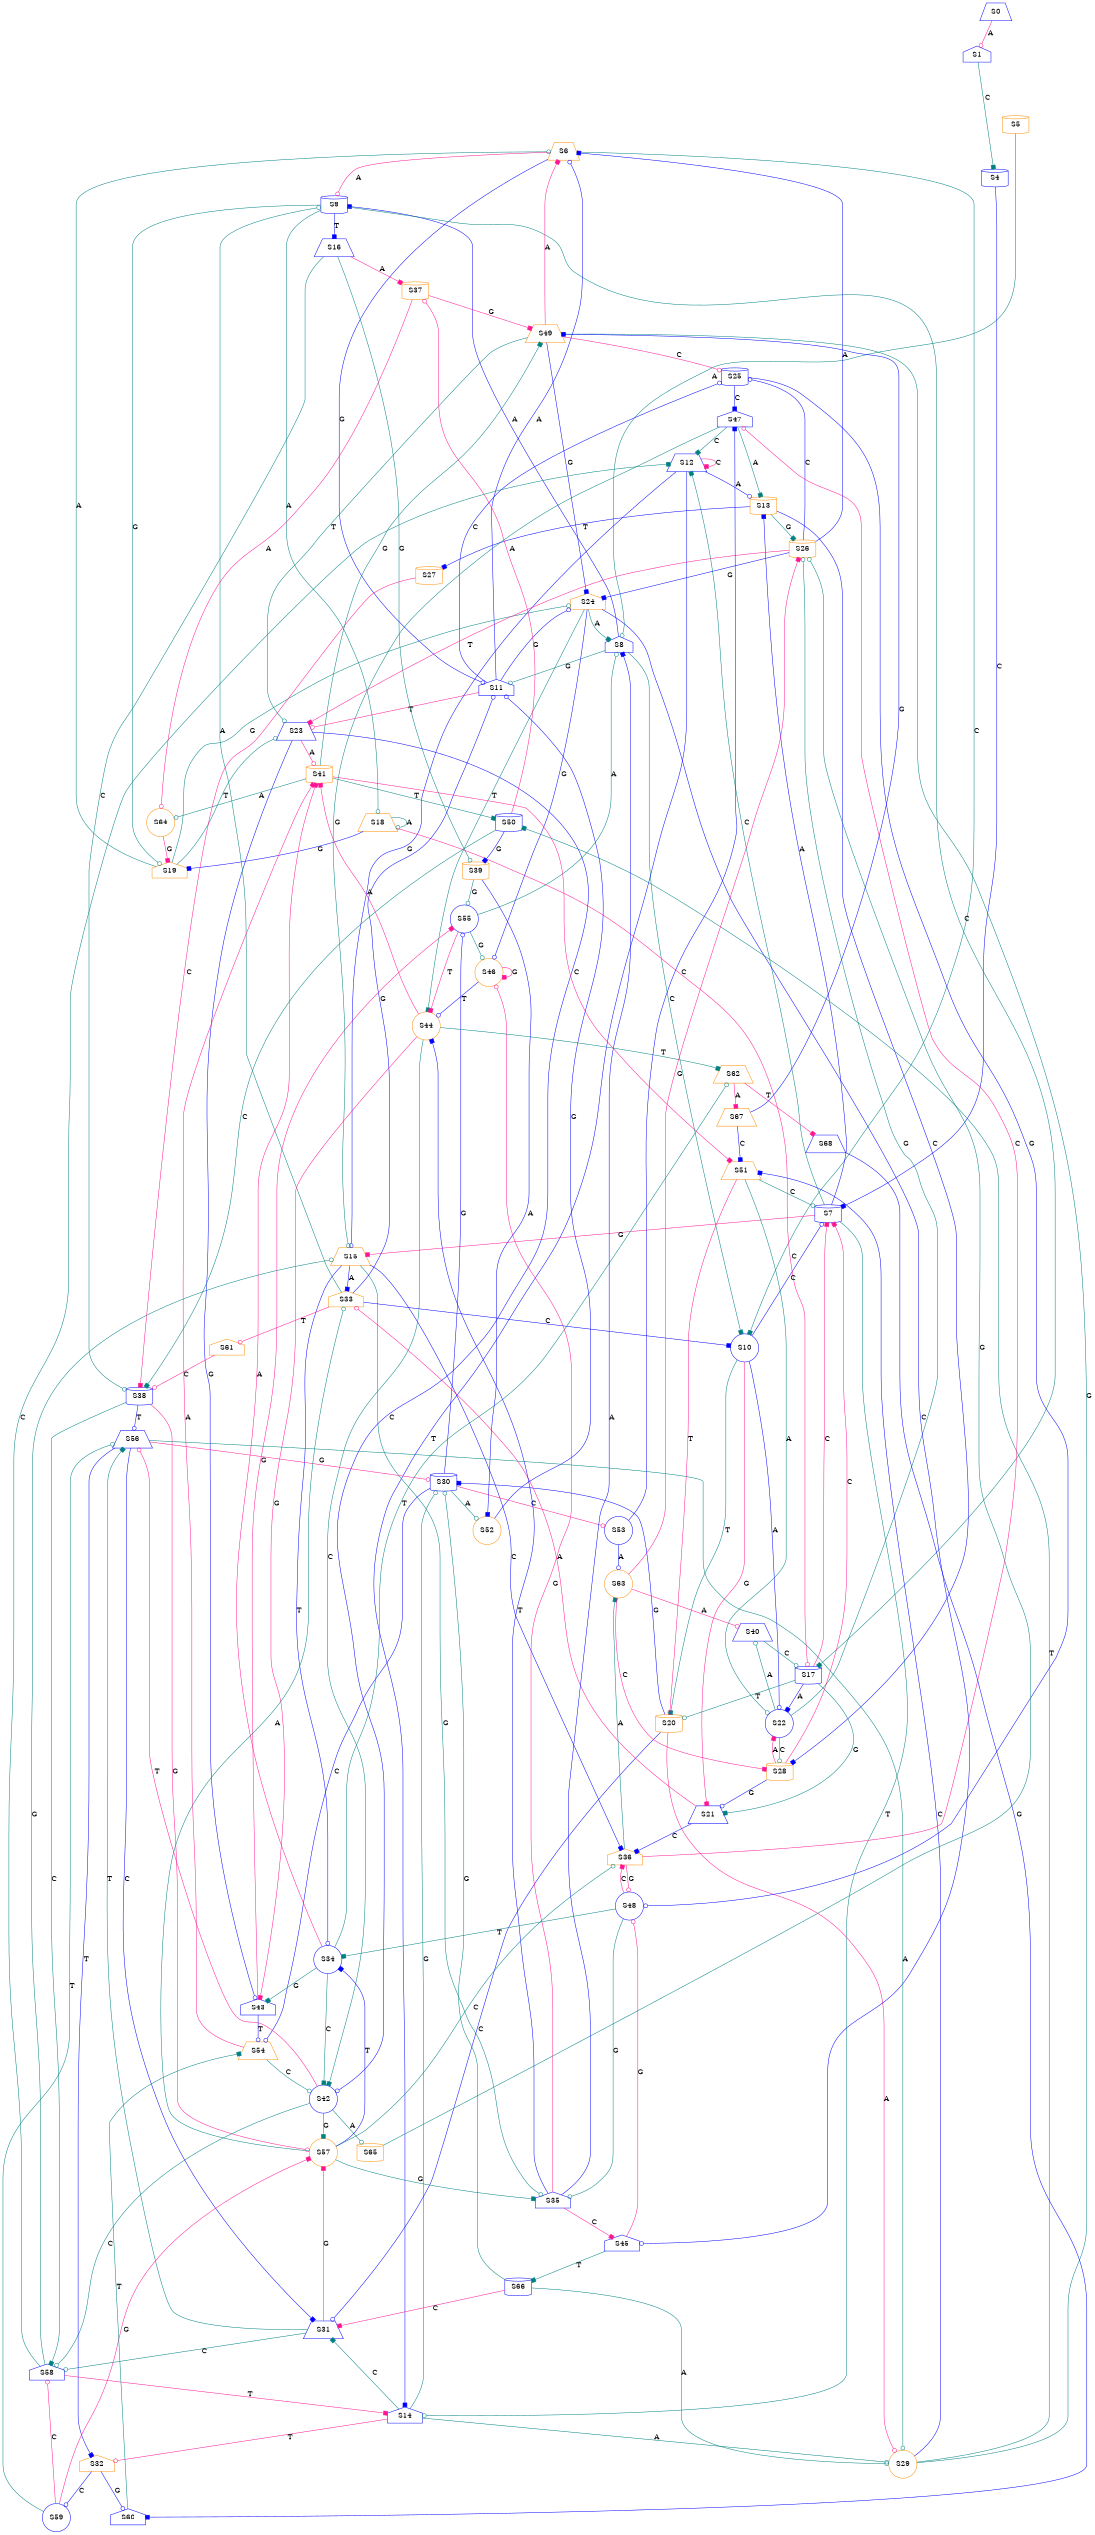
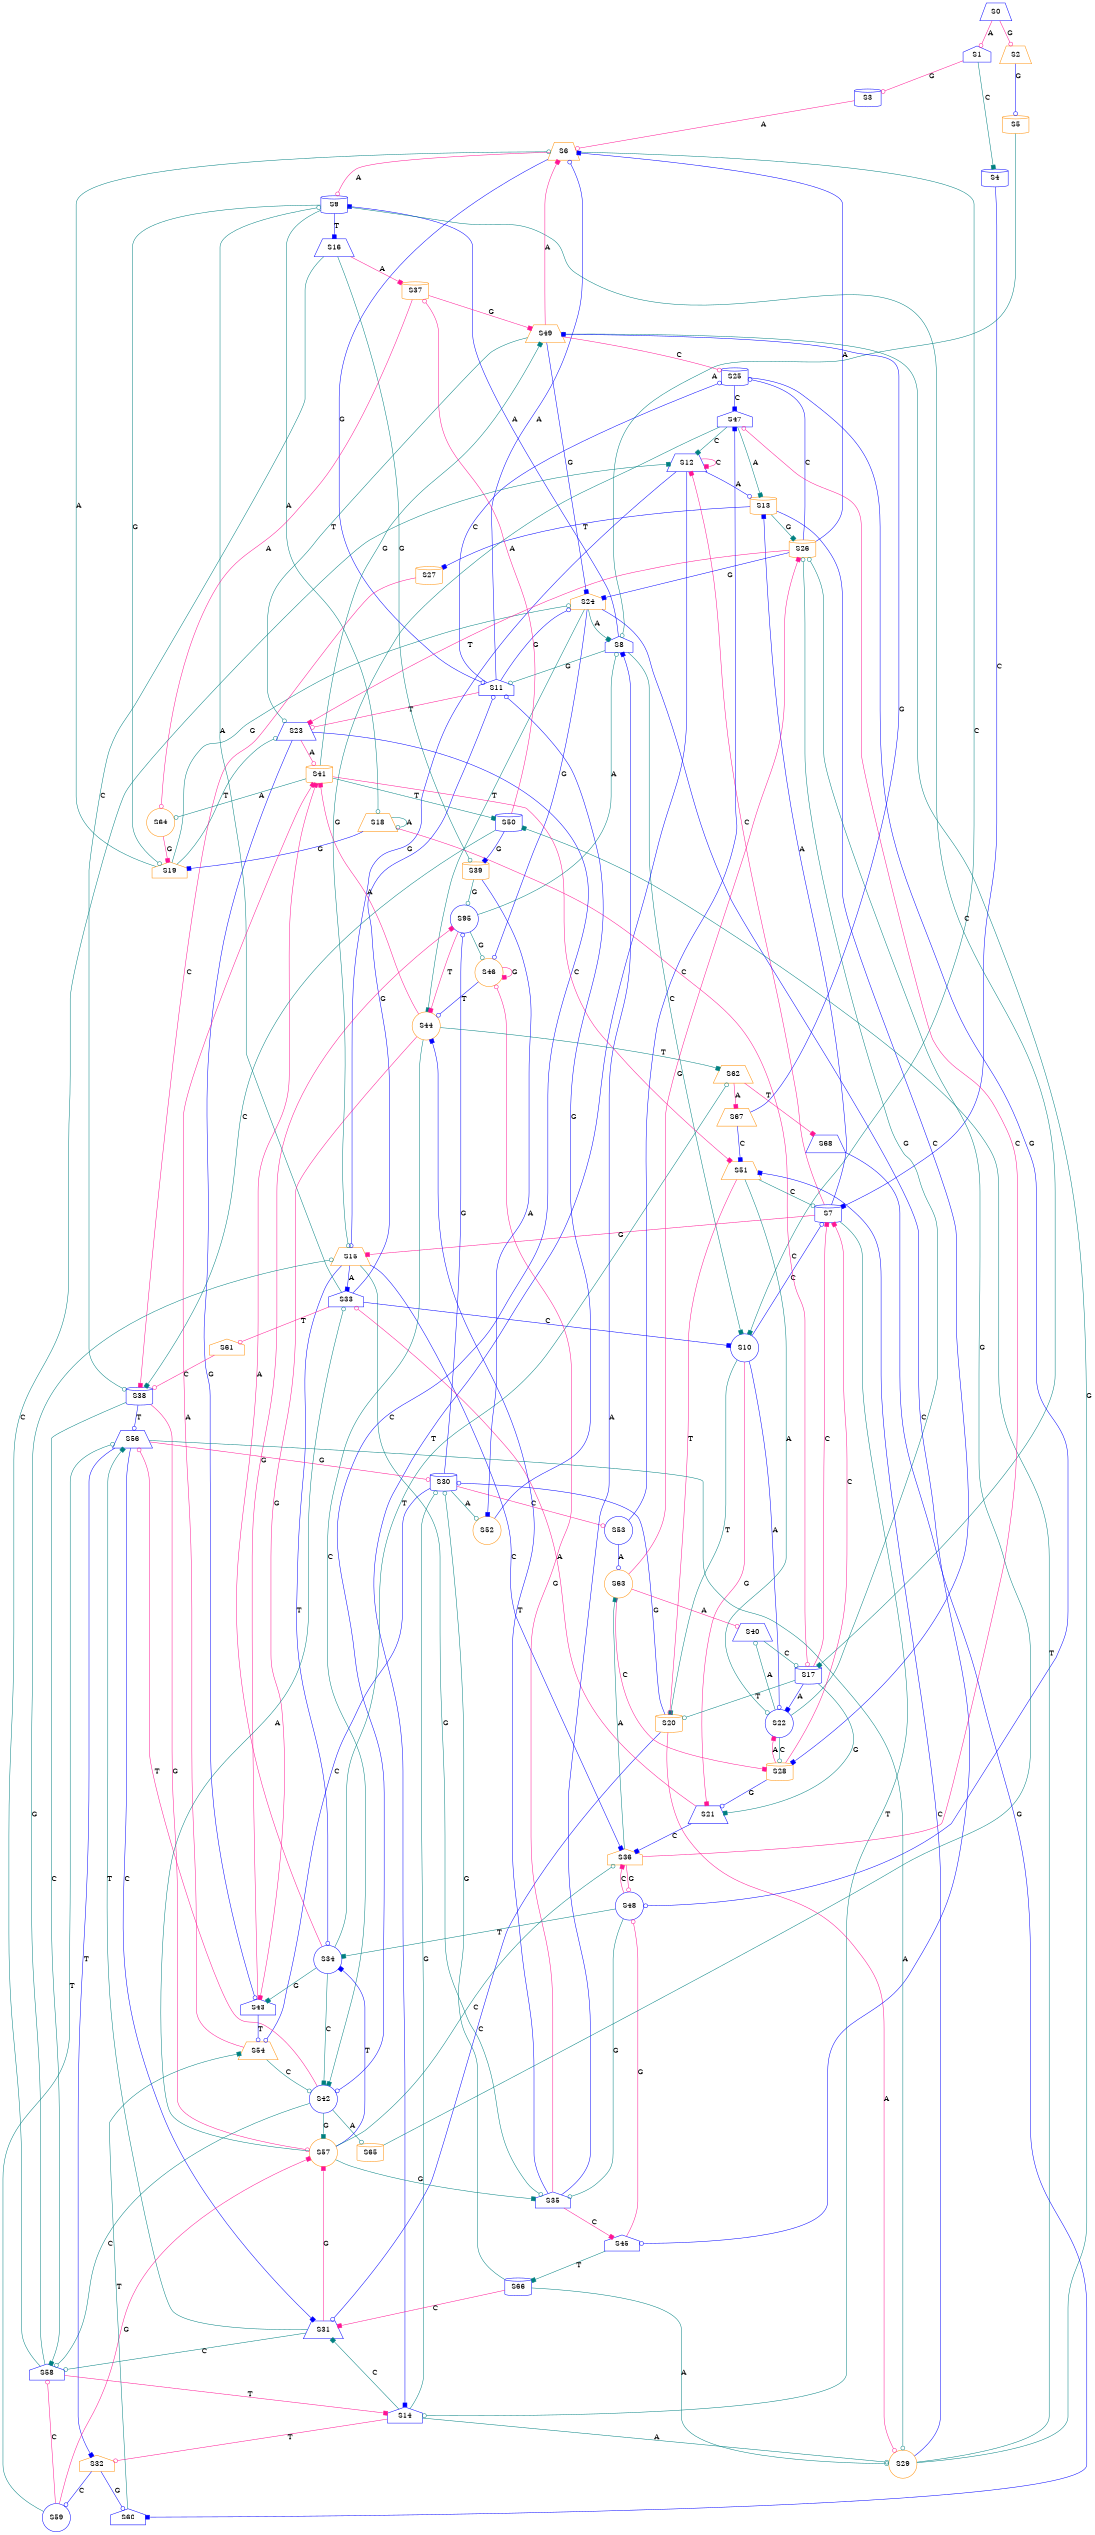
none -> (1016, 55)
none -> (868, 98)
(749, 861) -> (749, 861)
(464, 919) -> (464, 919)
(346, 1300) -> (346, 1300)
(641, 1525) -> (641, 1525)
